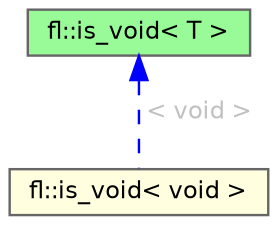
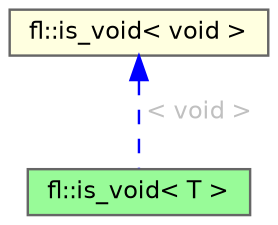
(139, 124) -> (139, 124)
